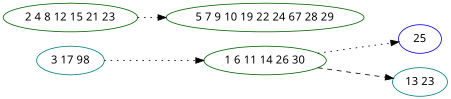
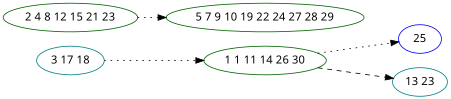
(265, 18) -> (265, 18)
(70, 60) -> (70, 60)
(265, 60) -> (265, 60)
